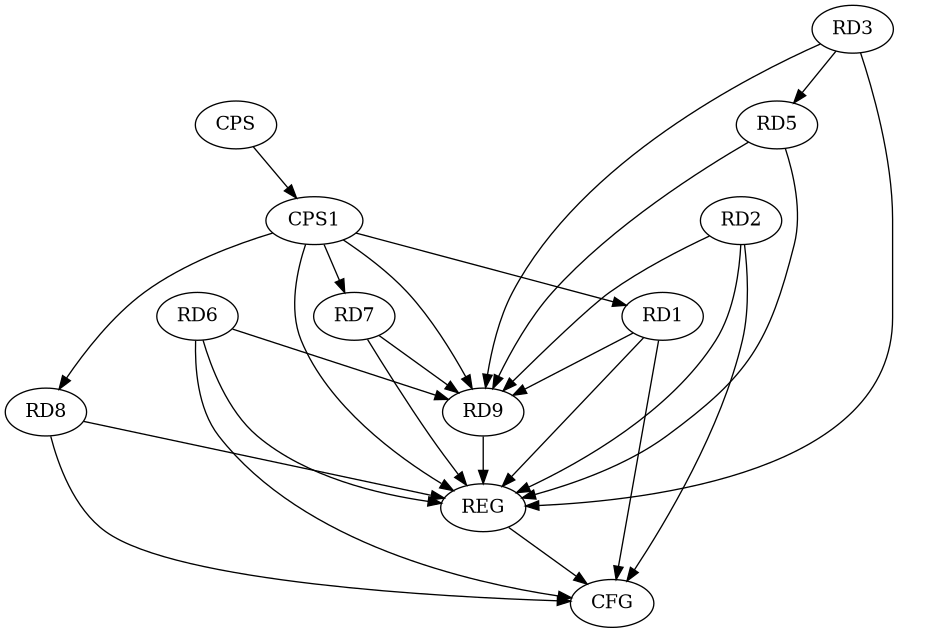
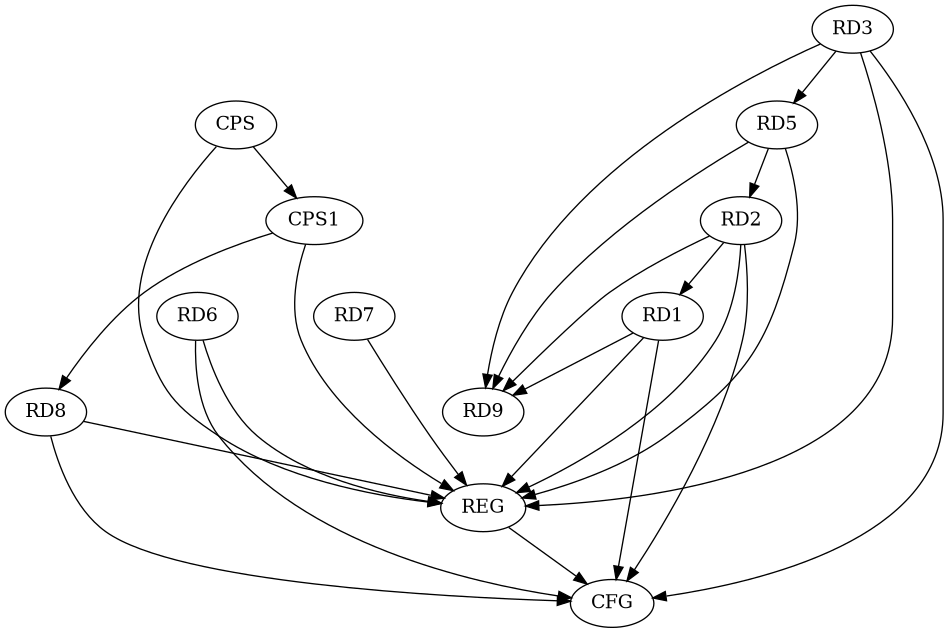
none -> (761, 167)
(332, 262) -> none
(485, 267) -> (706, 263)
(414, 300) -> none
(413, 360) -> none
(334, 362) -> none
none -> (943, 402)
(483, 453) -> (173, 398)
